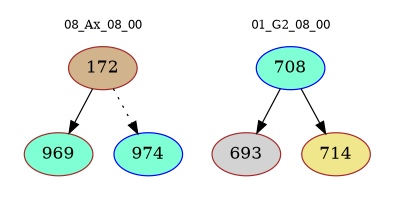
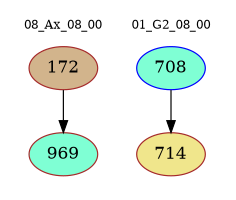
(148, 154) -> none
(246, 154) -> none
